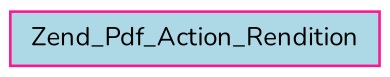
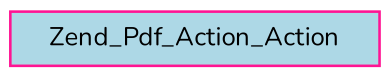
(195, 39) -> (195, 39)
